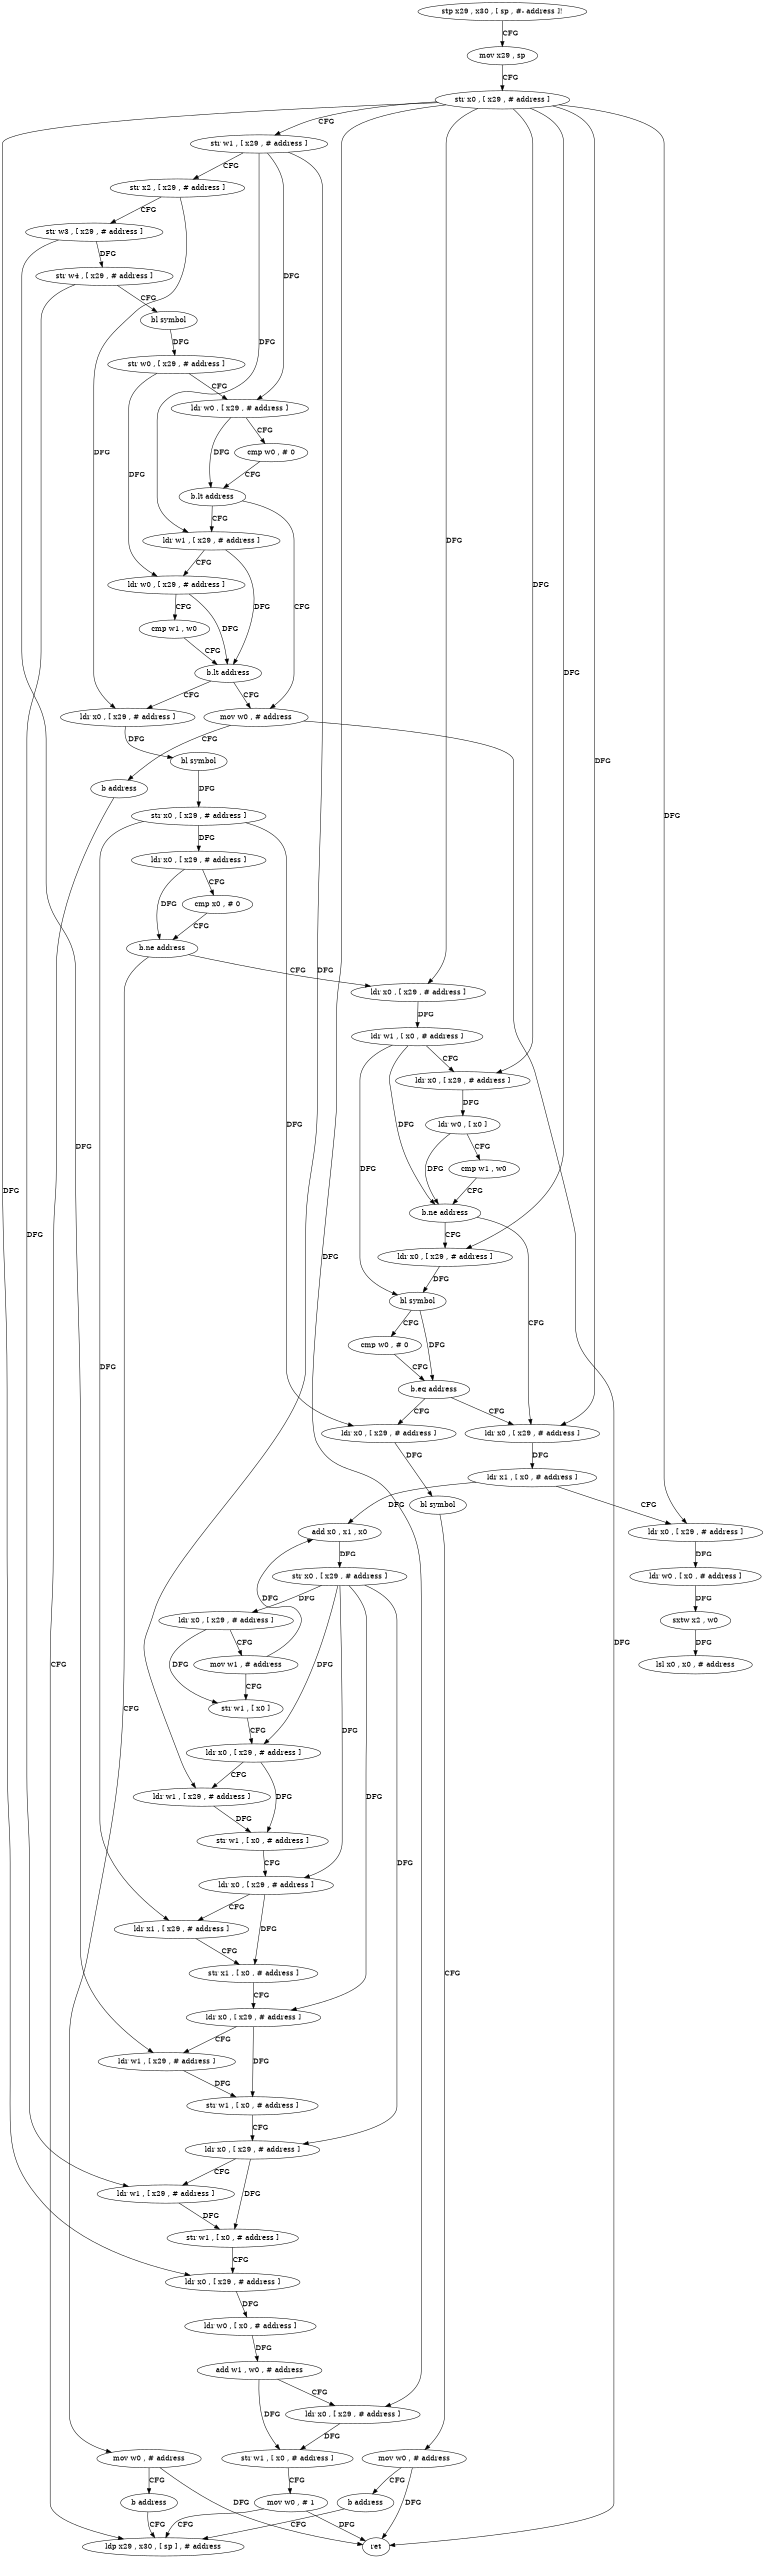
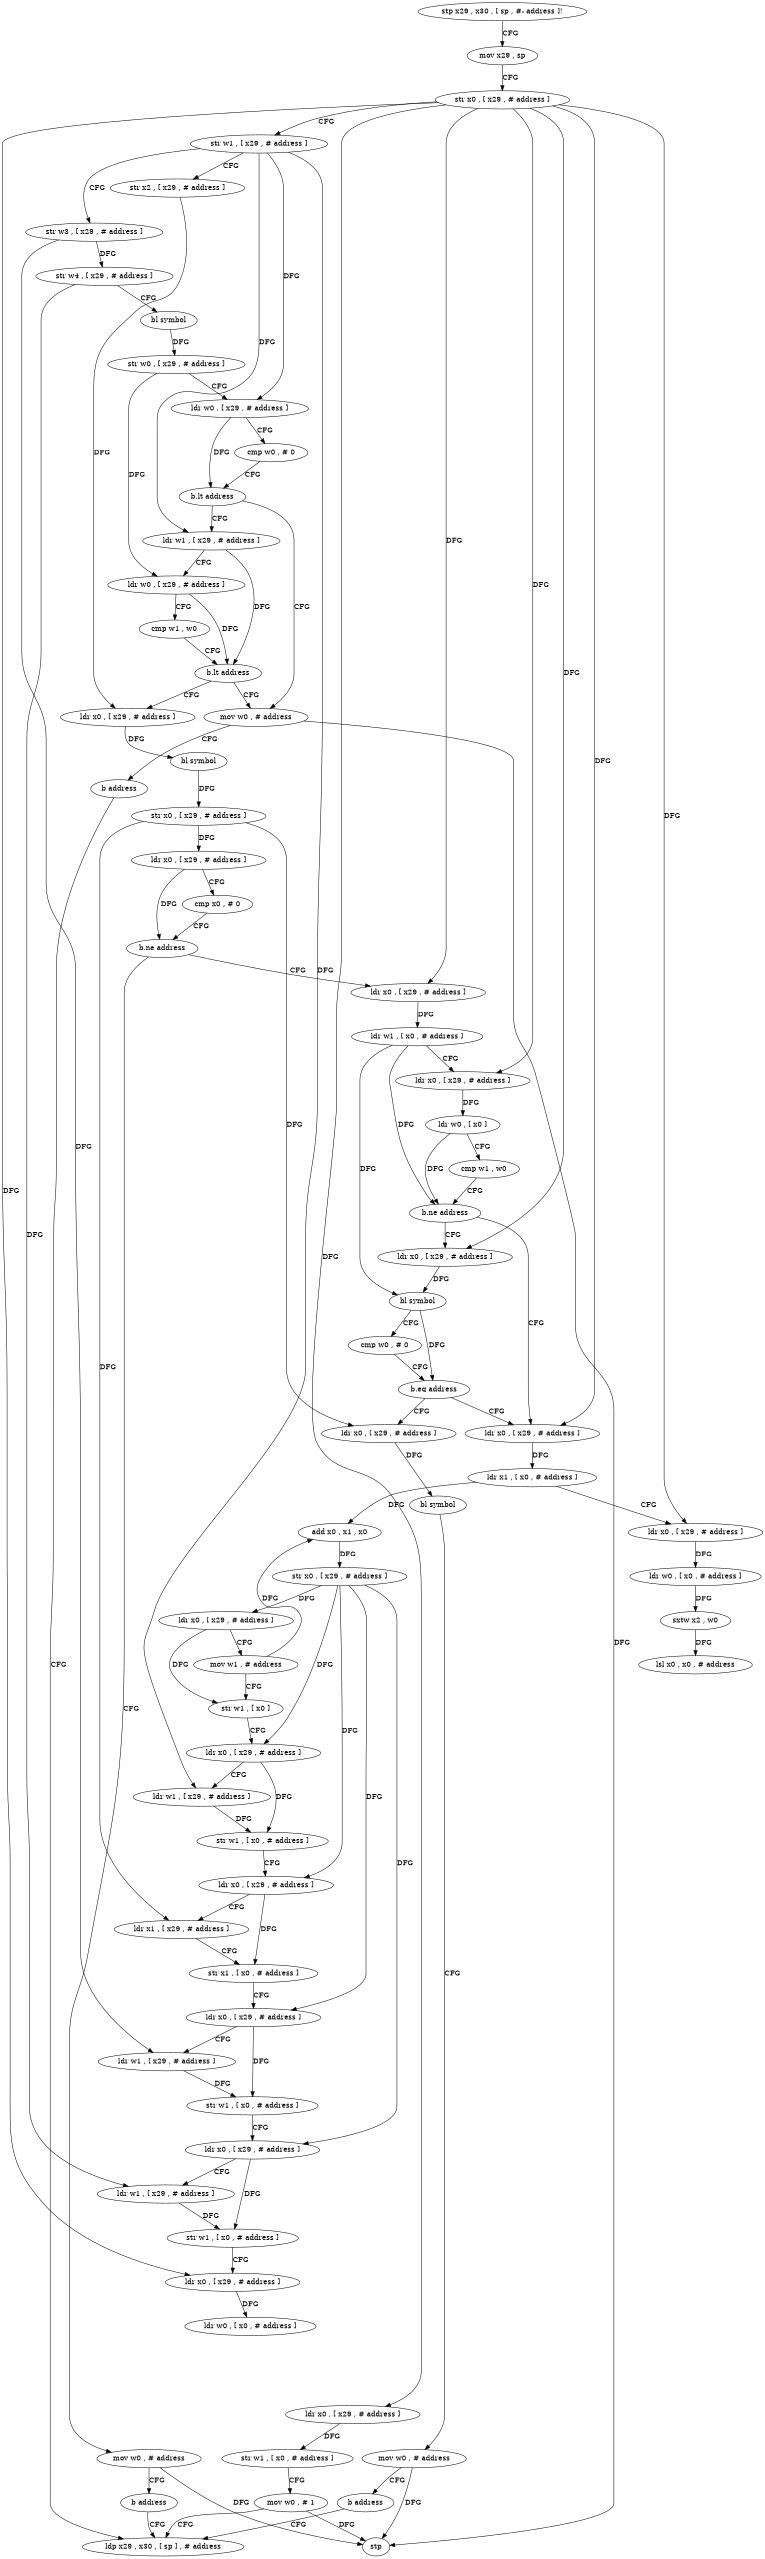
(138, 209) -> (123, 162)
(260, 2370) -> none
(376, 2547) -> (376, 2547)
